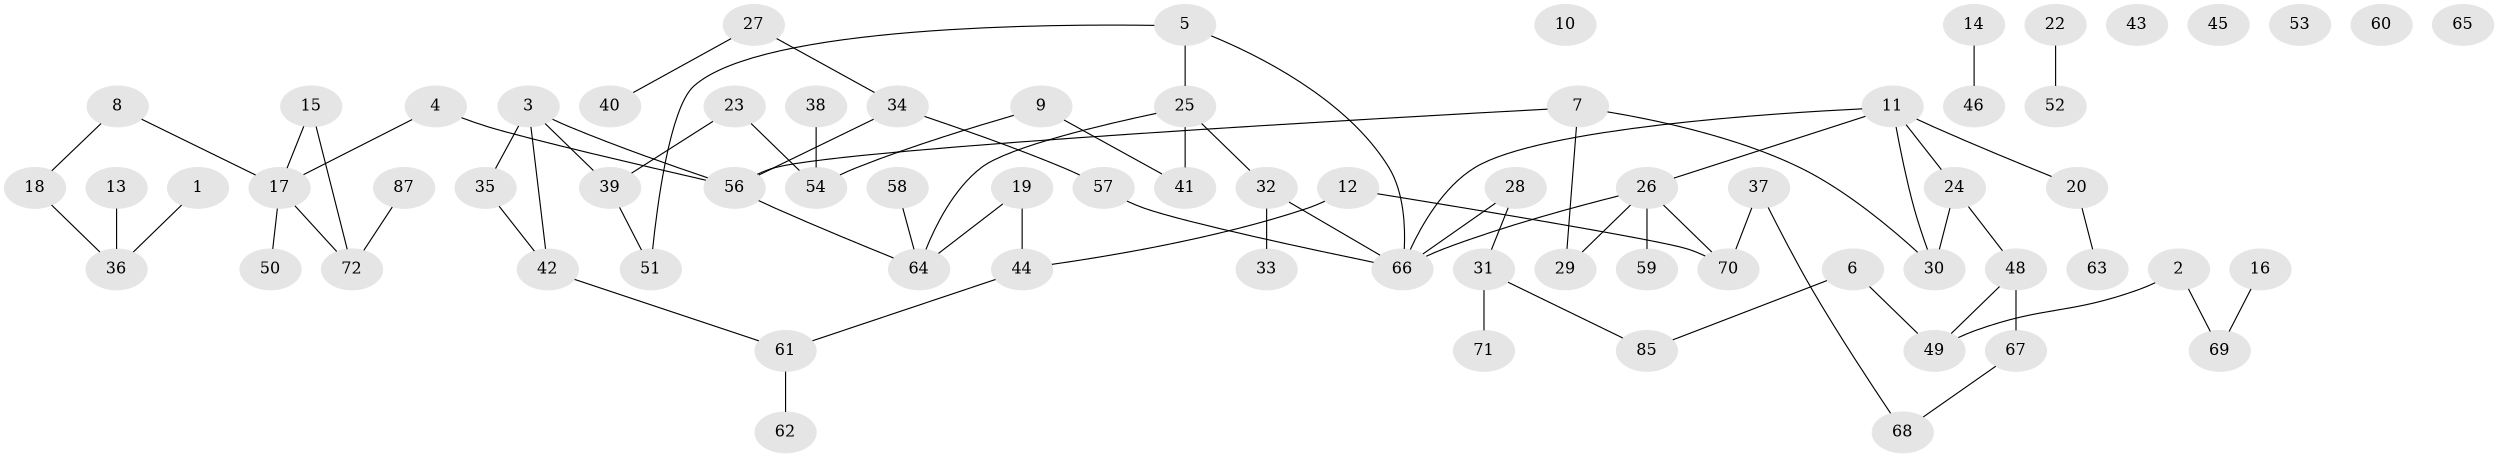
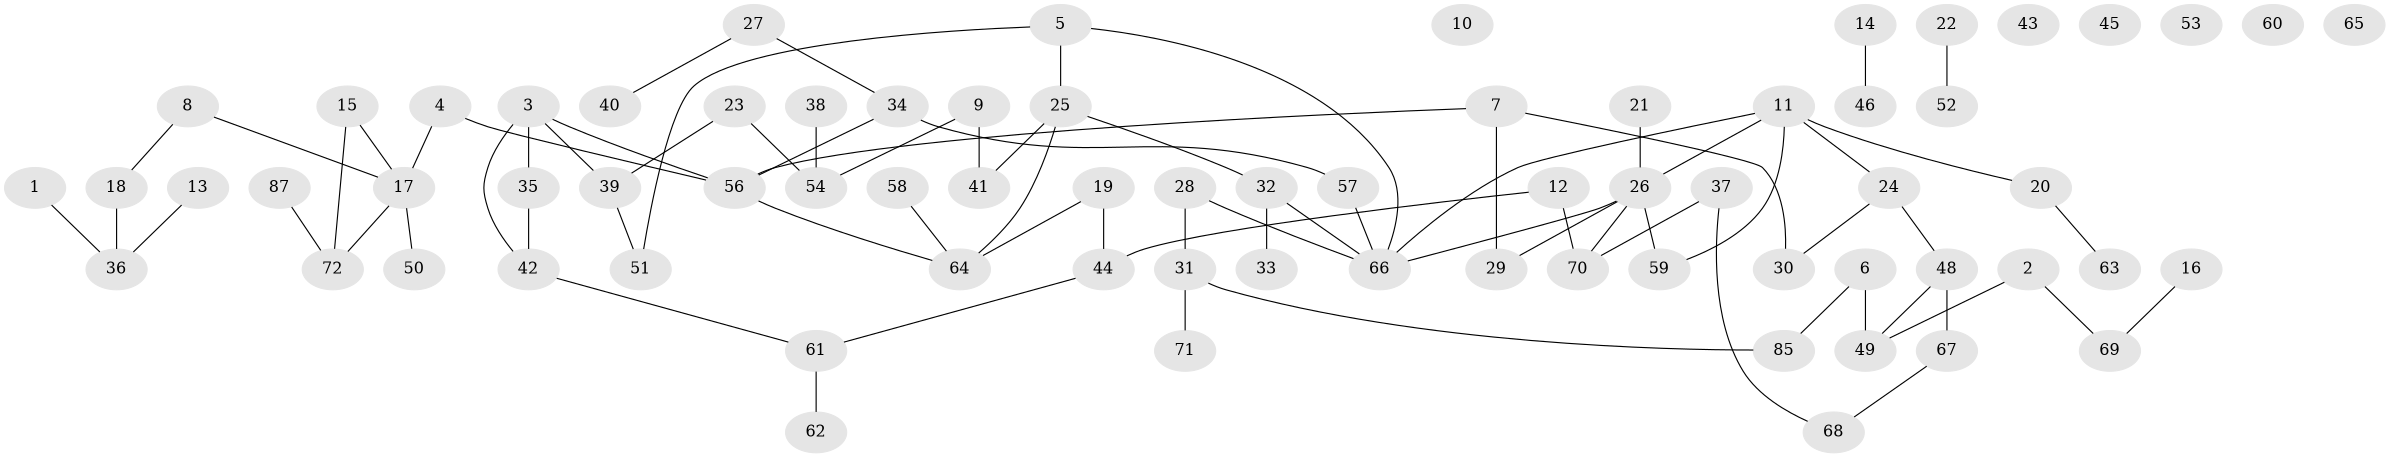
none -> (1640, 106)
(1909, 189) -> (1760, 211)
